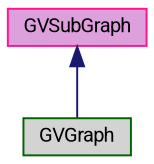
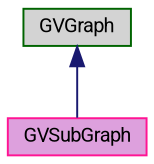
(77, 92) -> (77, 92)
